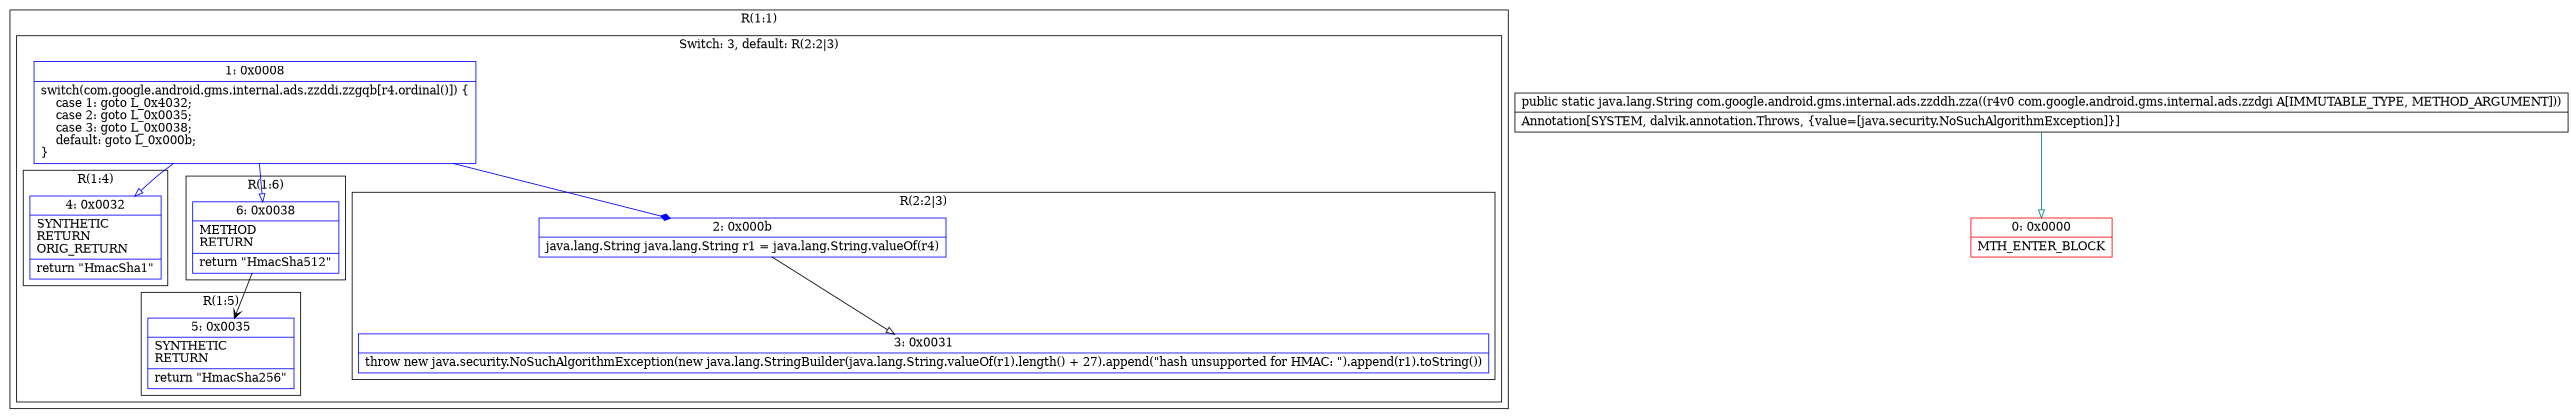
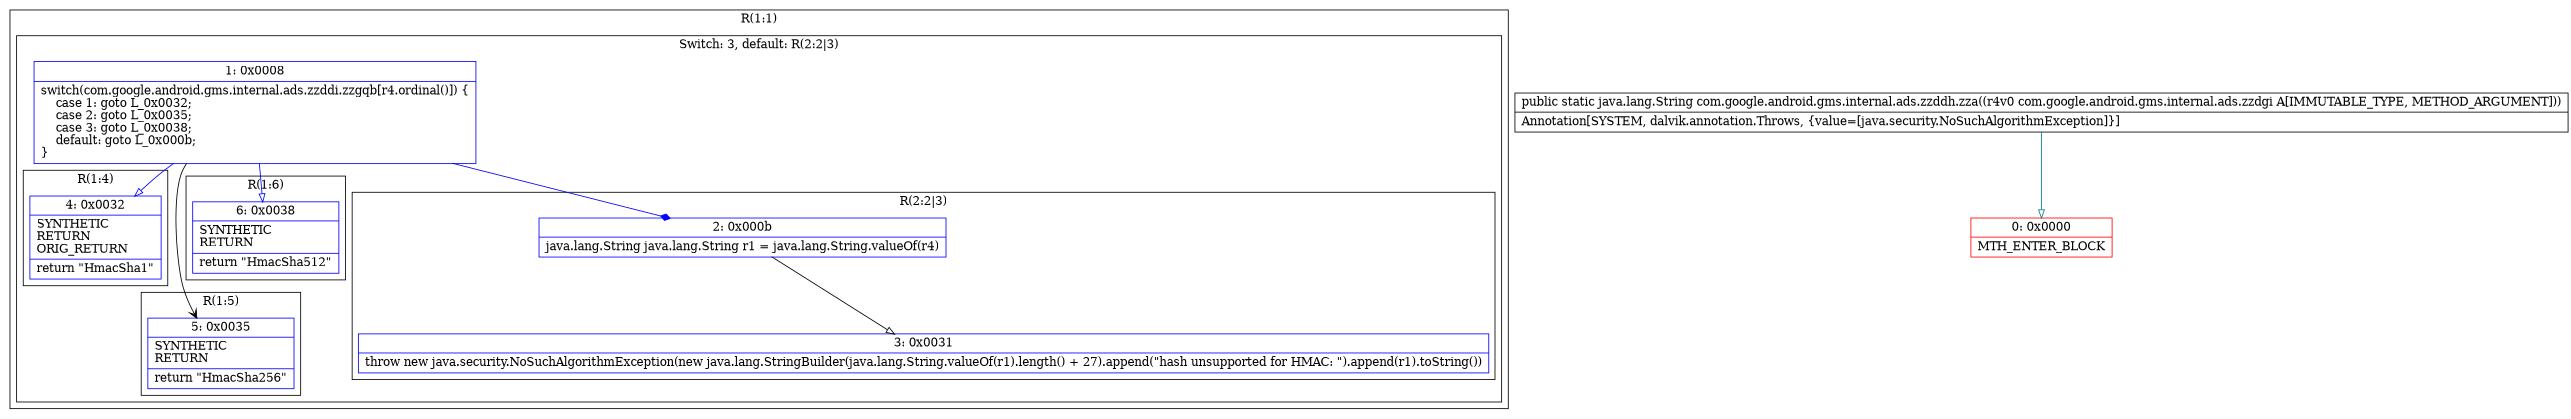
(116, 103) -> (116, 103)
(228, 230) -> (236, 230)
(247, 287) -> (177, 238)
